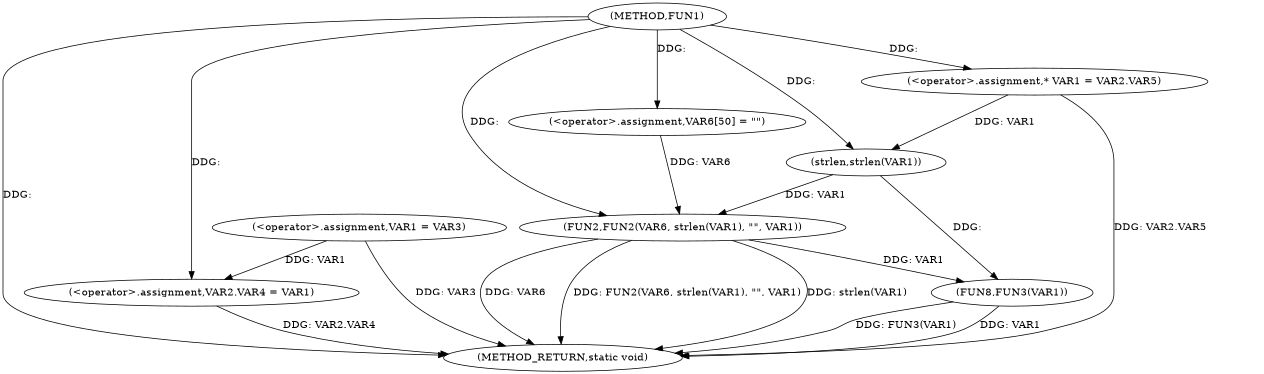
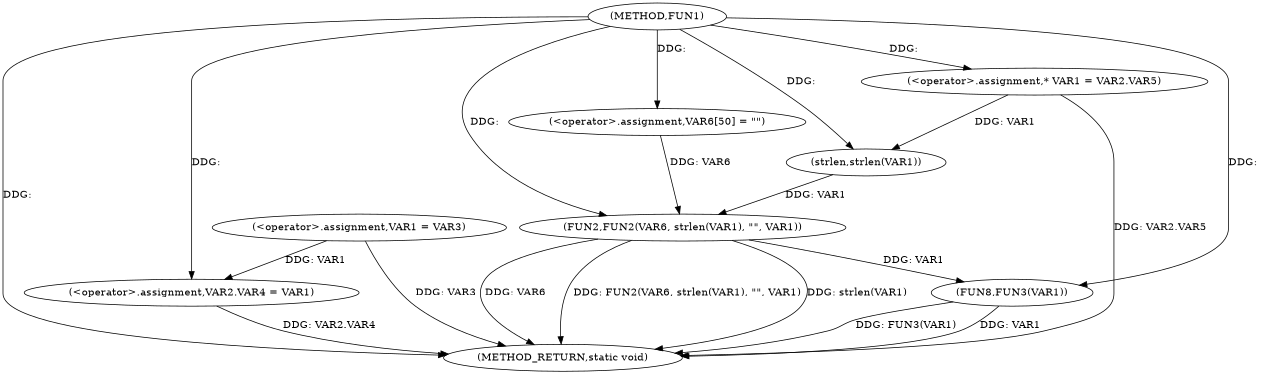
(936, 225) -> (1135, 44)
